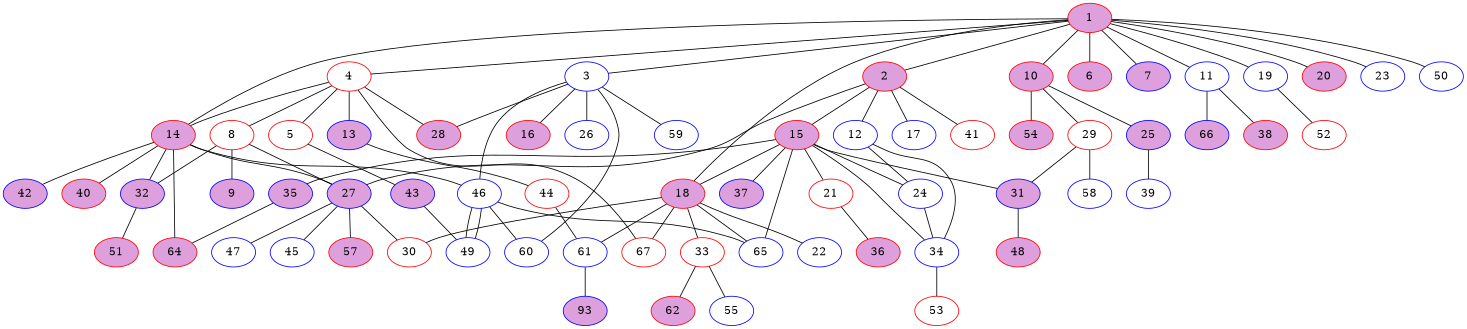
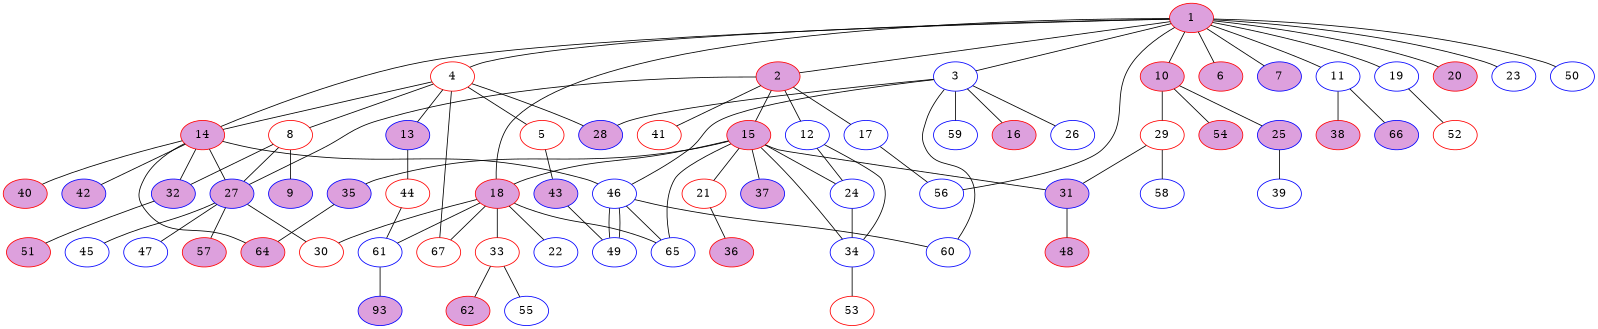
(439, 135) -> (601, 135)
none -> (942, 194)
